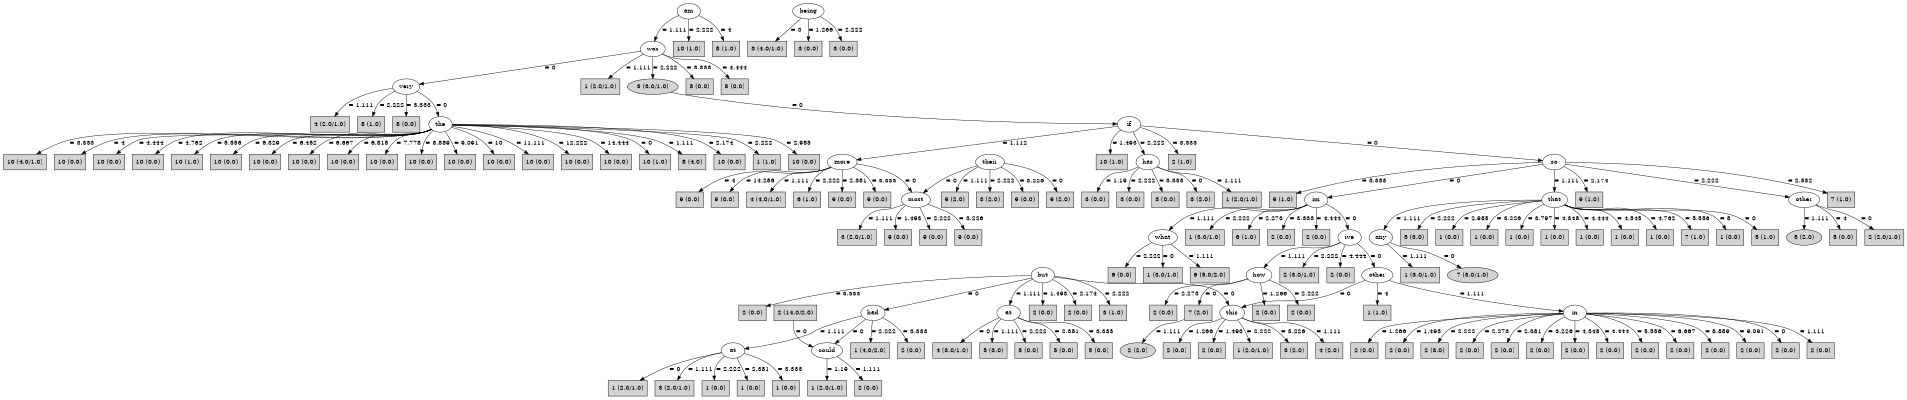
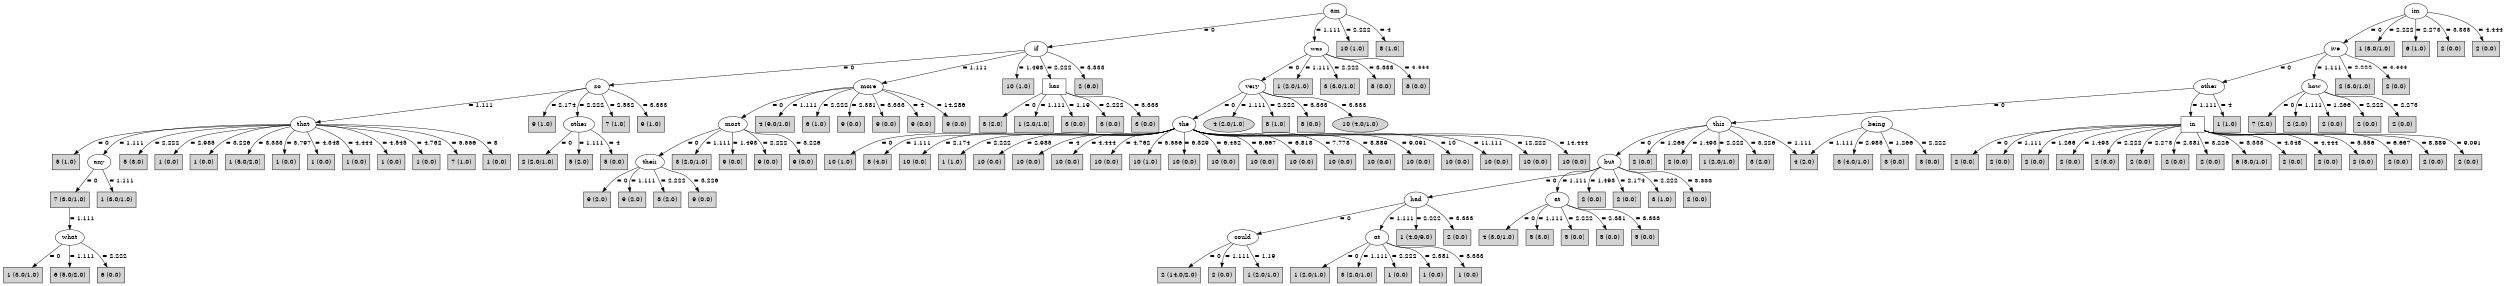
(796, 30) -> (1871, 143)
(653, 87) -> (1340, 87)
(891, 116) -> (1188, 30)
(330, 124) -> (1229, 124)
(136, 134) -> (1307, 97)
none -> (1837, 136)
(1015, 143) -> (975, 68)
(25, 162) -> (1360, 124)
none -> (245, 162)
(1148, 162) -> (1054, 87)
(1182, 162) -> (1089, 87)
none -> (2252, 162)
(951, 175) -> (690, 139)
(1437, 181) -> none
(766, 200) -> (775, 124)
(1234, 208) -> (70, 216)
(1804, 237) -> (579, 162)
(1473, 275) -> (70, 200)
(1143, 283) -> (1661, 133)
(1575, 313) -> (2193, 124)
(1162, 325) -> (2298, 101)
(796, 335) -> (1211, 252)
(870, 351) -> (1416, 237)
(1138, 351) -> (2297, 124)
